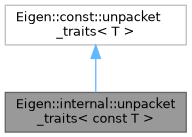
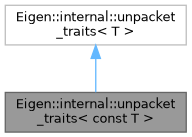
(96, 25) -> (96, 25)
